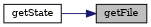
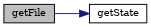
(74, 14) -> (67, 14)
